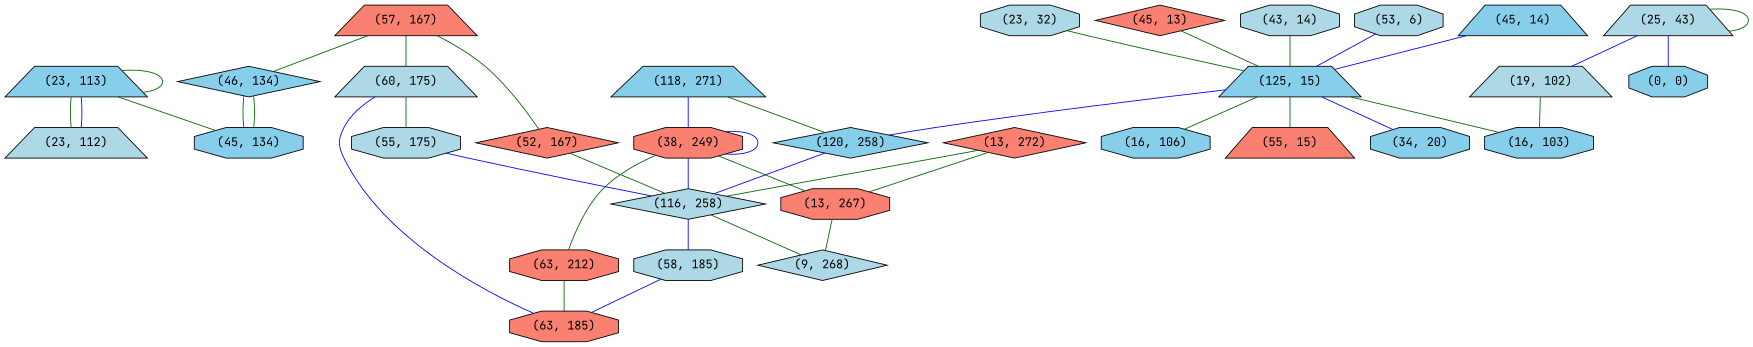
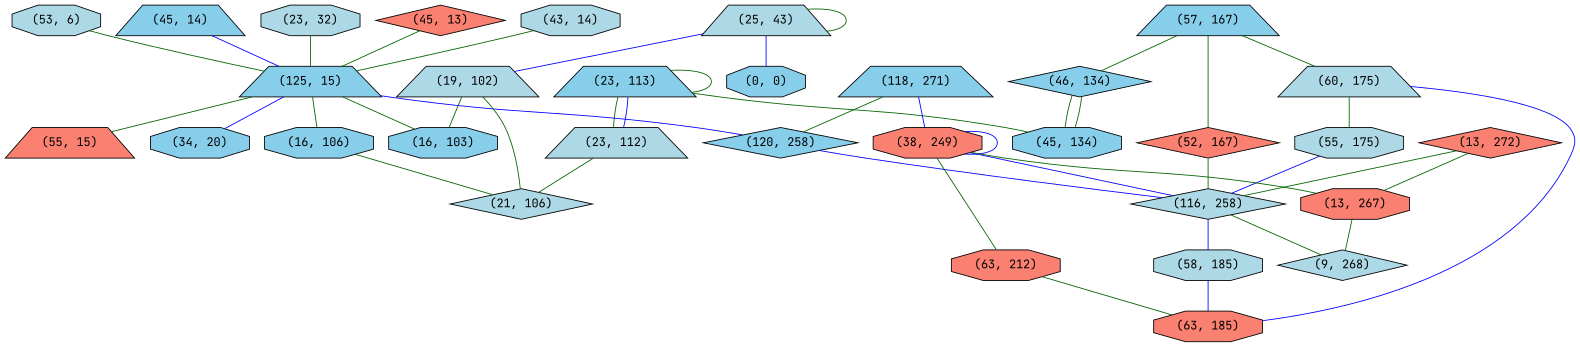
(406, 20) -> (1208, 20)
(1346, 50) -> (177, 52)
none -> (521, 204)
